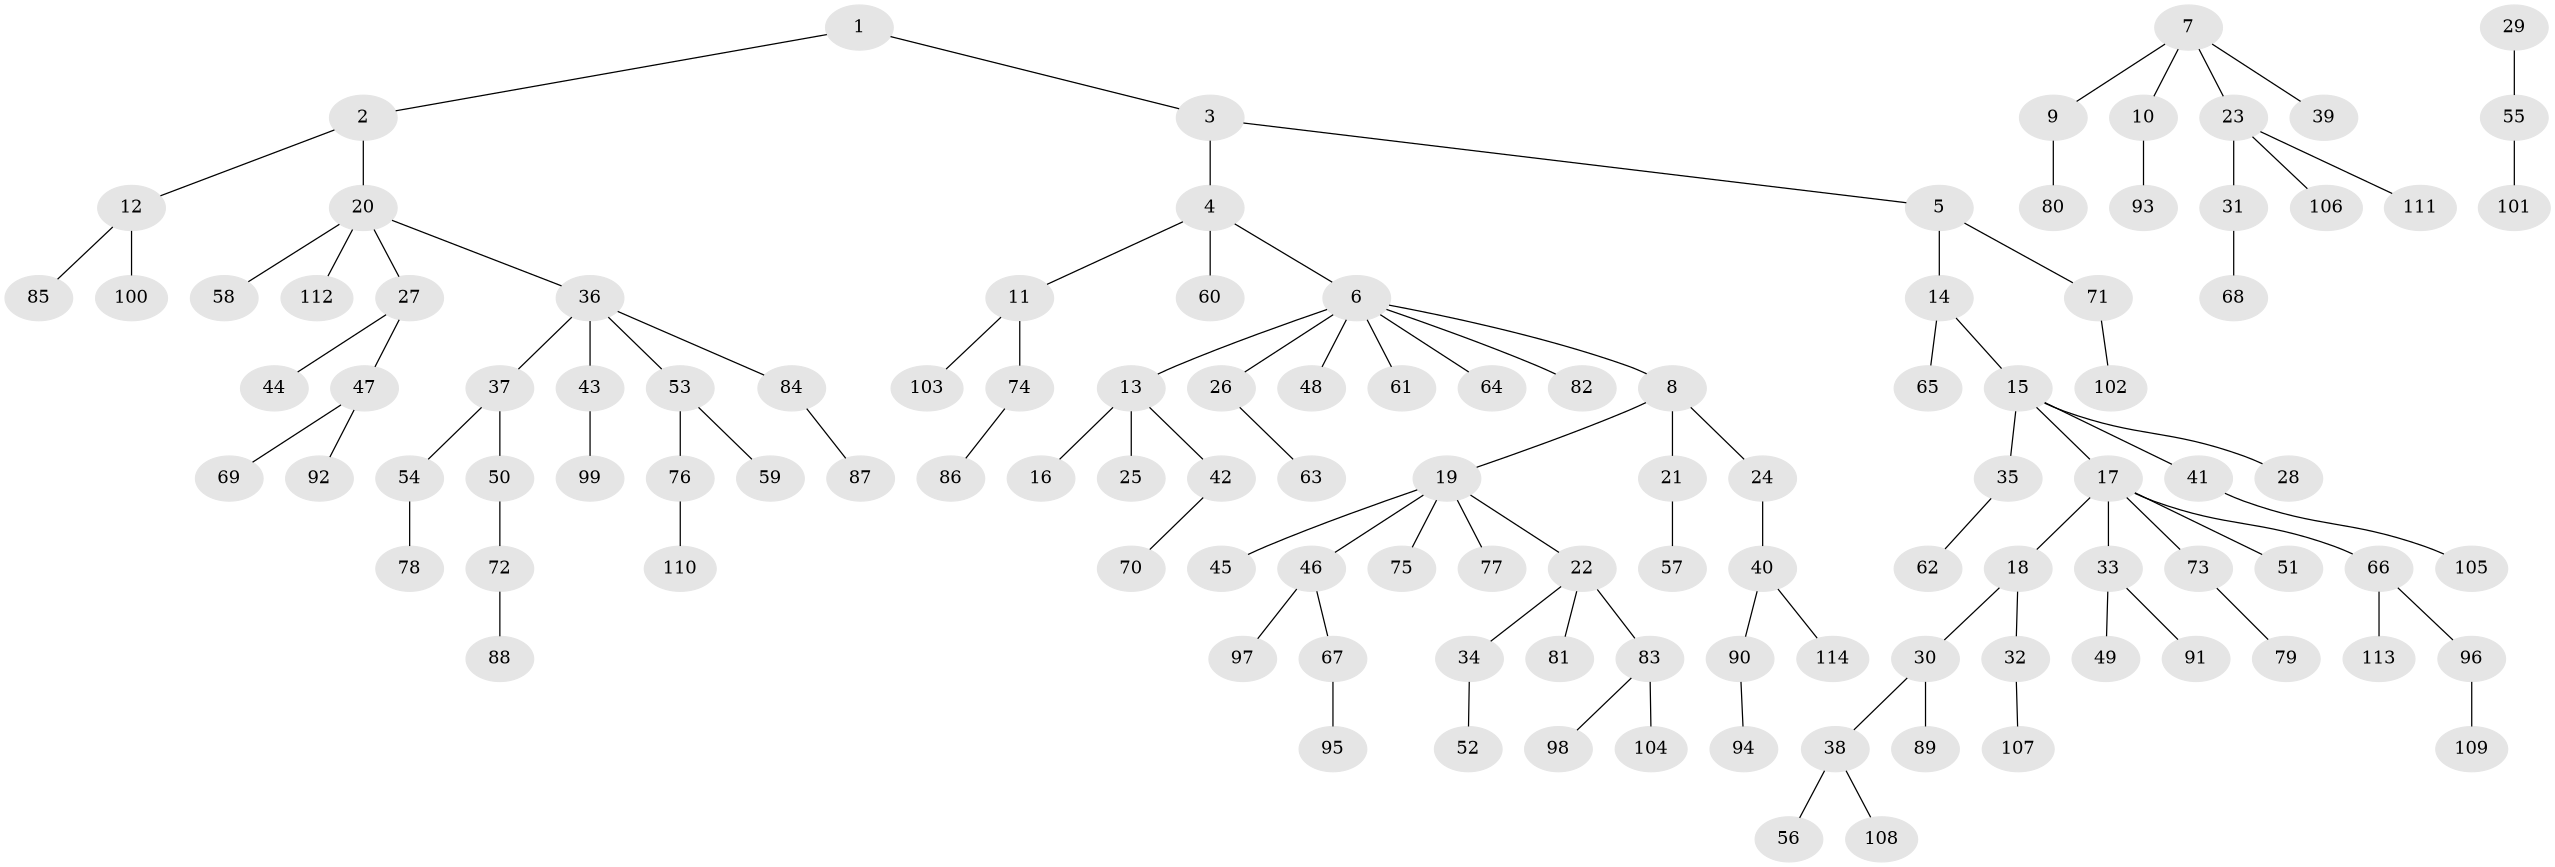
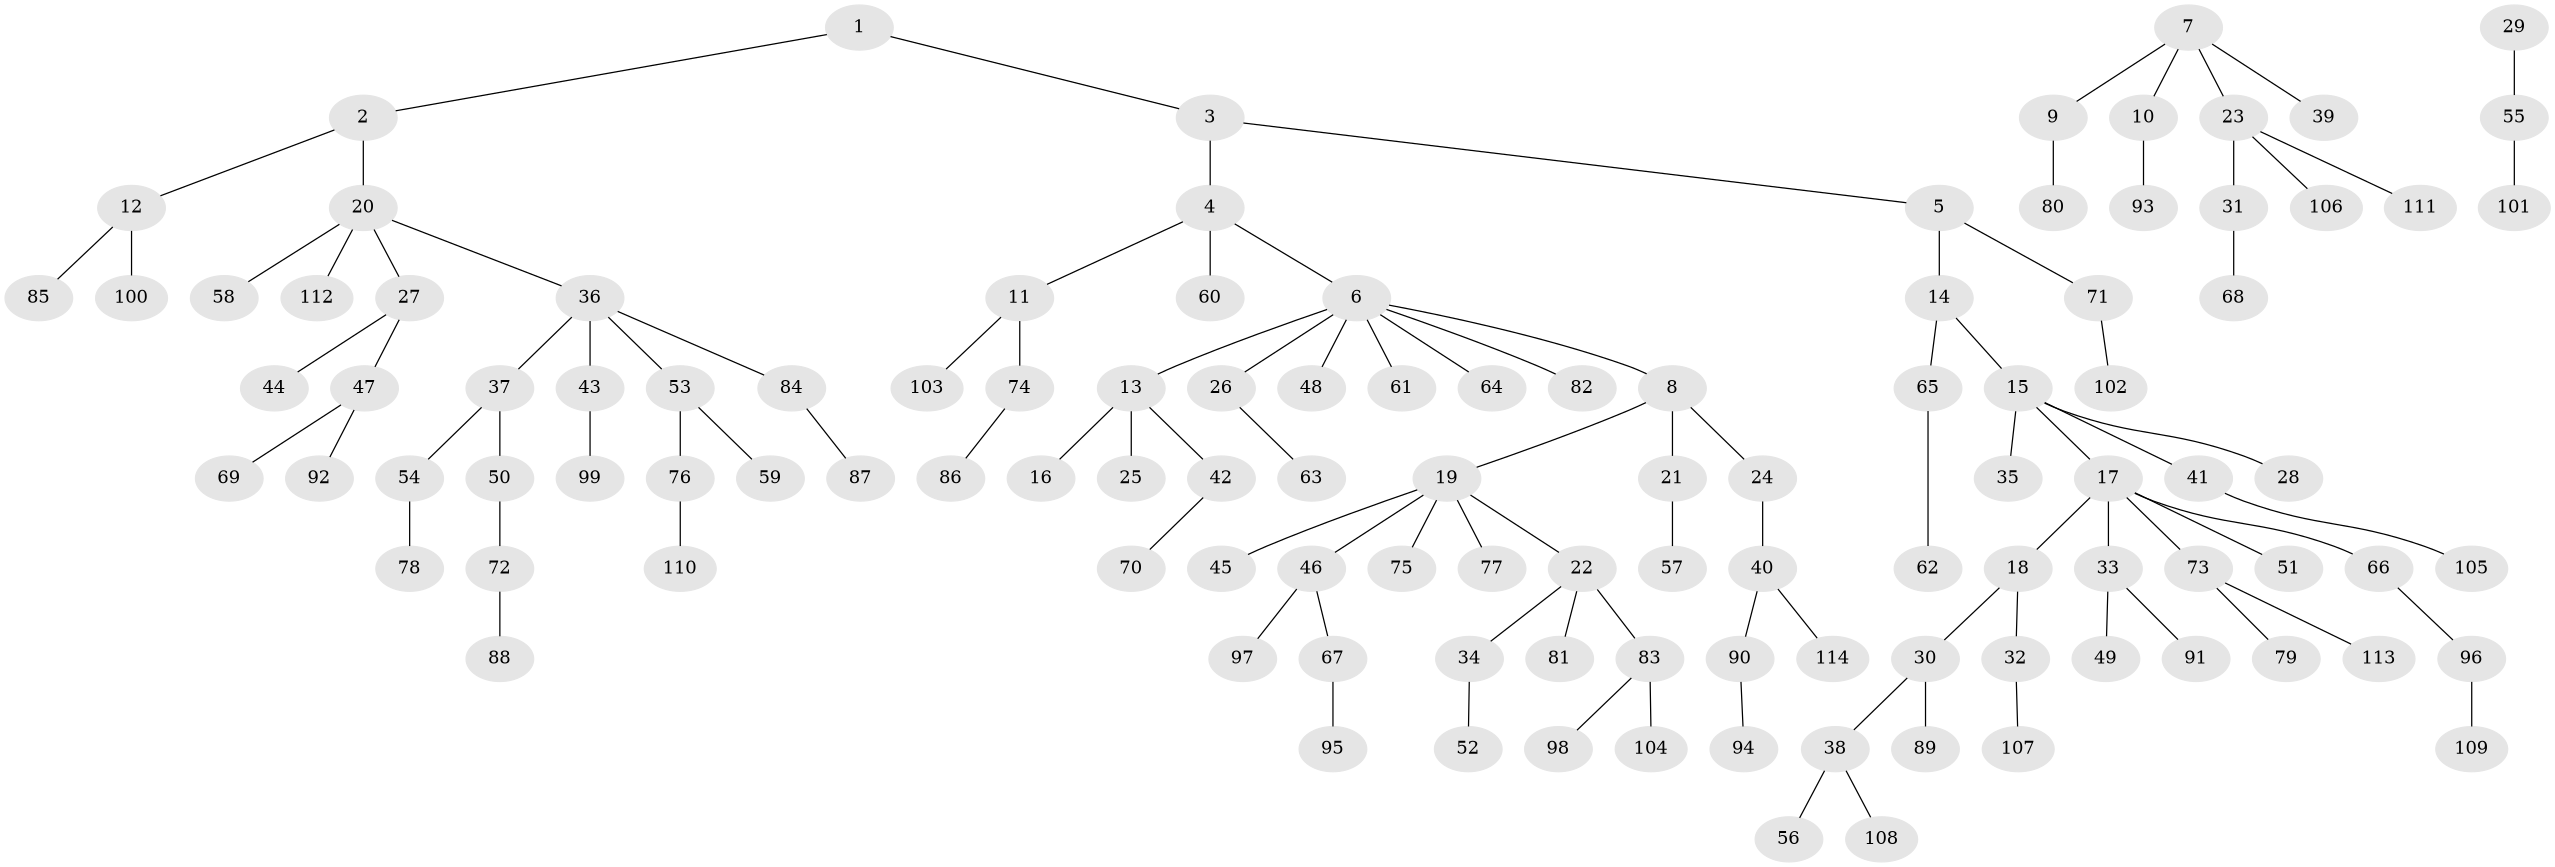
(1968, 524) -> (1928, 479)
(2379, 614) -> (2288, 614)
